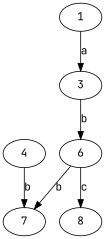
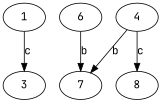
(84, 51) -> (28, 51)
(81, 116) -> none
(81, 184) -> (137, 47)
